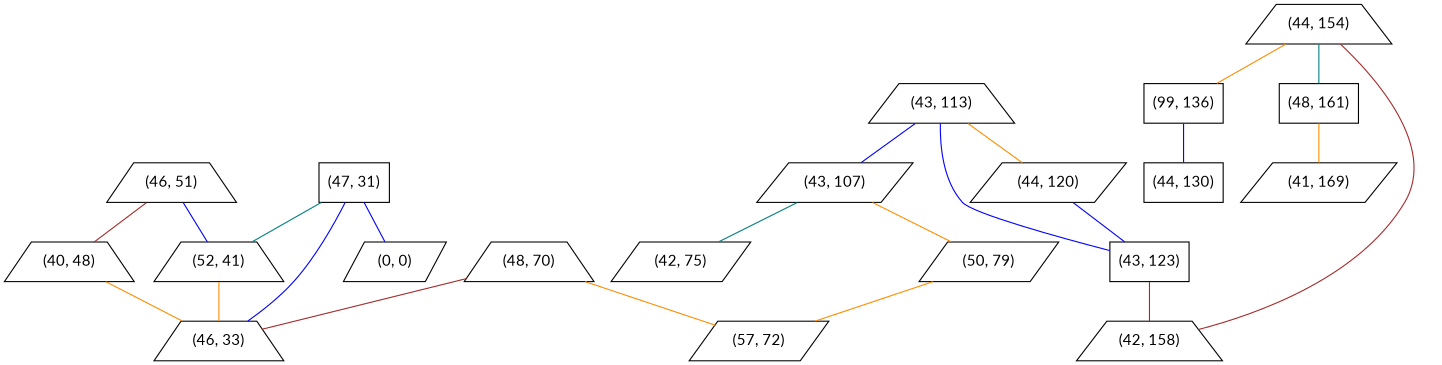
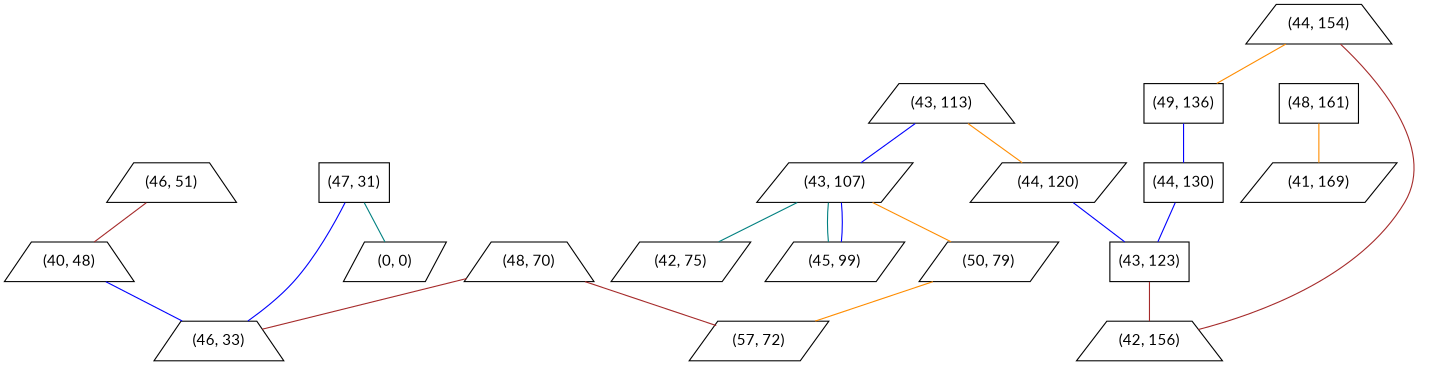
(1319, 64) -> none
(1184, 103) -> (1184, 103)
(995, 217) -> (1167, 222)
(375, 222) -> (375, 222)
(219, 262) -> none
none -> (835, 262)
(144, 301) -> (144, 301)
(651, 304) -> (651, 304)
(1150, 341) -> (1150, 341)
